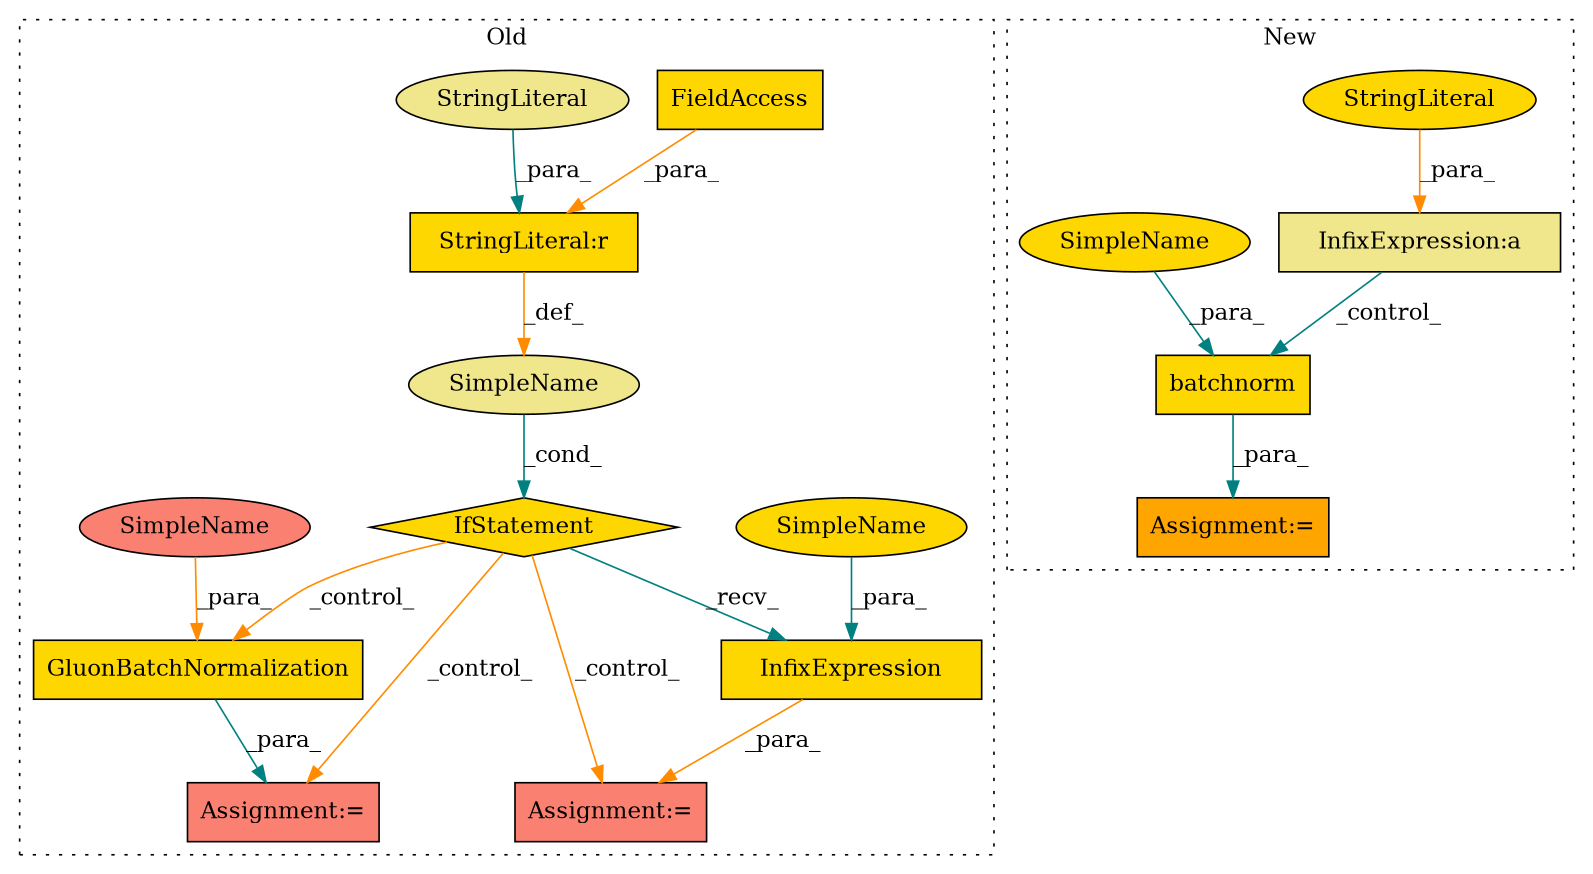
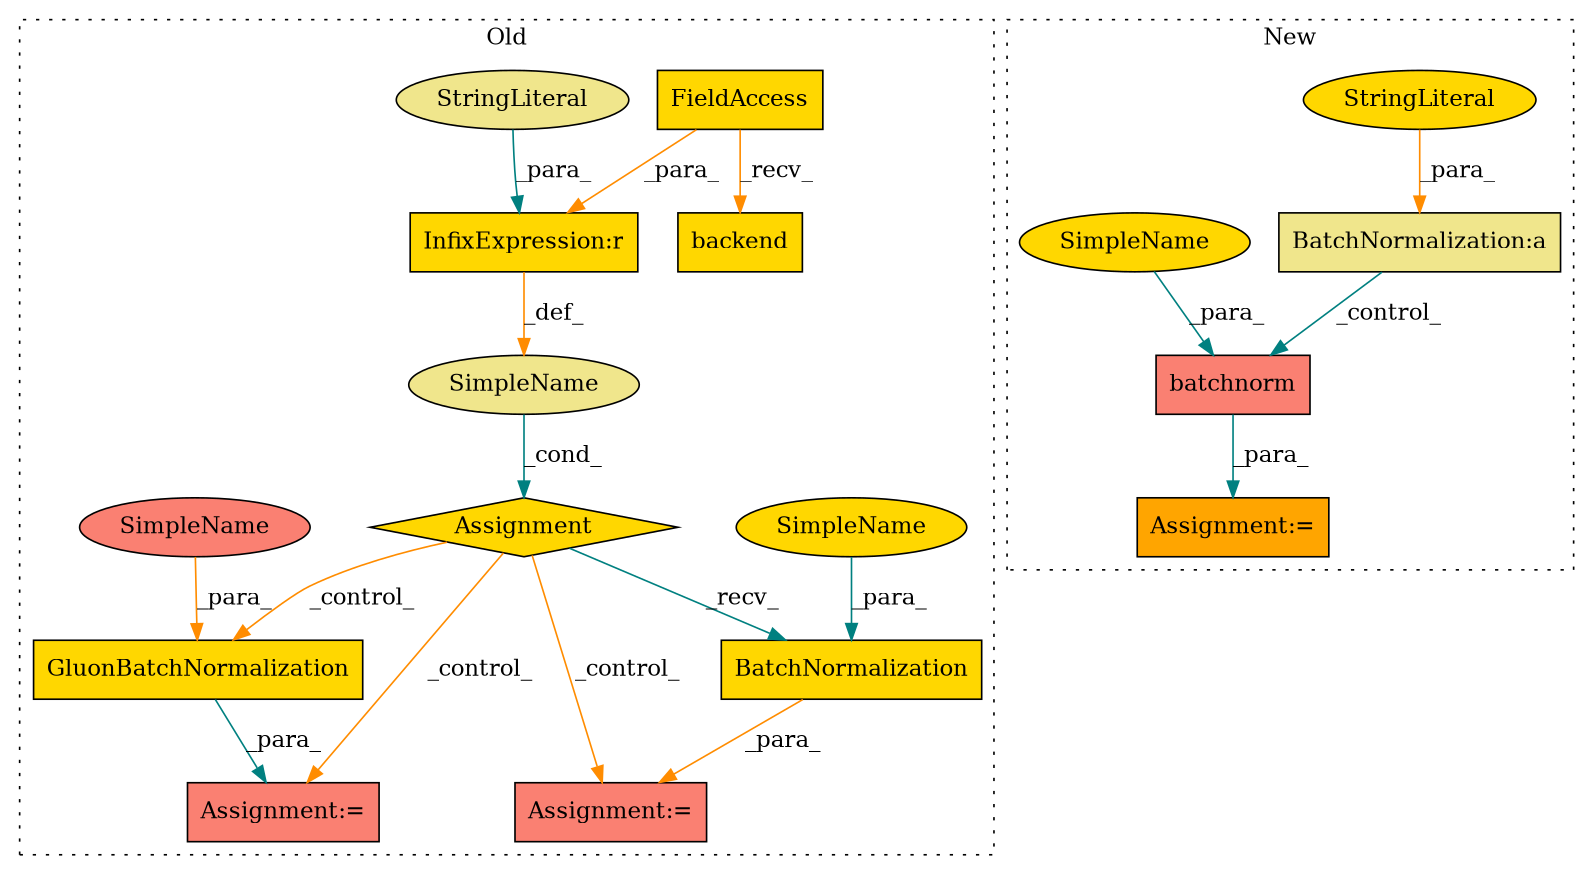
(524, 242) -> (524, 242)
none -> (740, 242)
(1420, 242) -> (1420, 242)
(1233, 385) -> (1233, 385)
(524, 527) -> (524, 527)
(852, 670) -> (852, 670)
